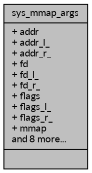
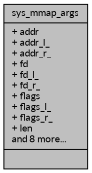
(29, 129) -> (22, 129)
